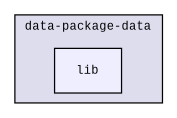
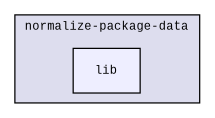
(89, 27) -> (107, 27)
